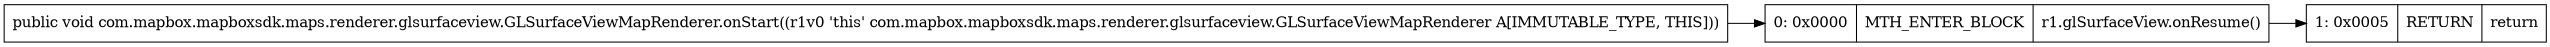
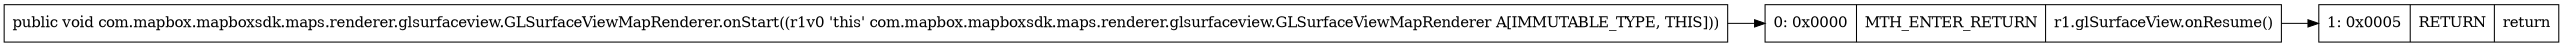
(1945, 23) -> (1951, 23)
